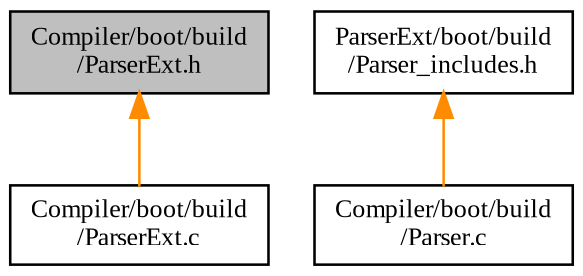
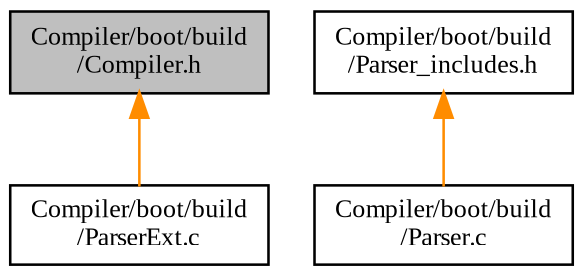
(139, 52) -> (139, 52)
(444, 52) -> (444, 52)
